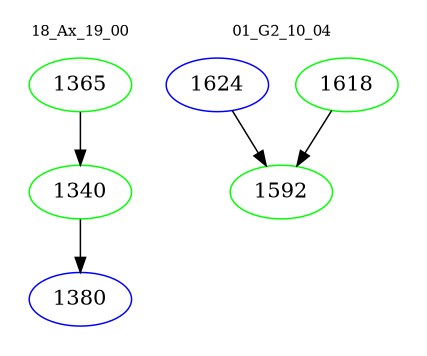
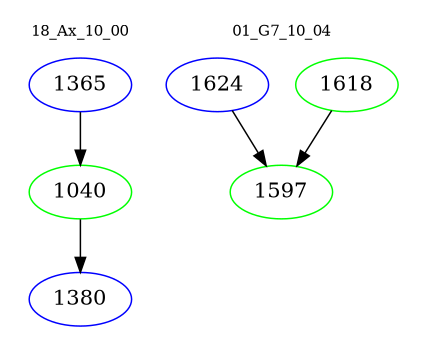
(80, 32) -> (80, 32)
(282, 32) -> (282, 32)
(80, 85) -> (80, 85)
(80, 192) -> (80, 192)
(281, 192) -> (281, 192)
